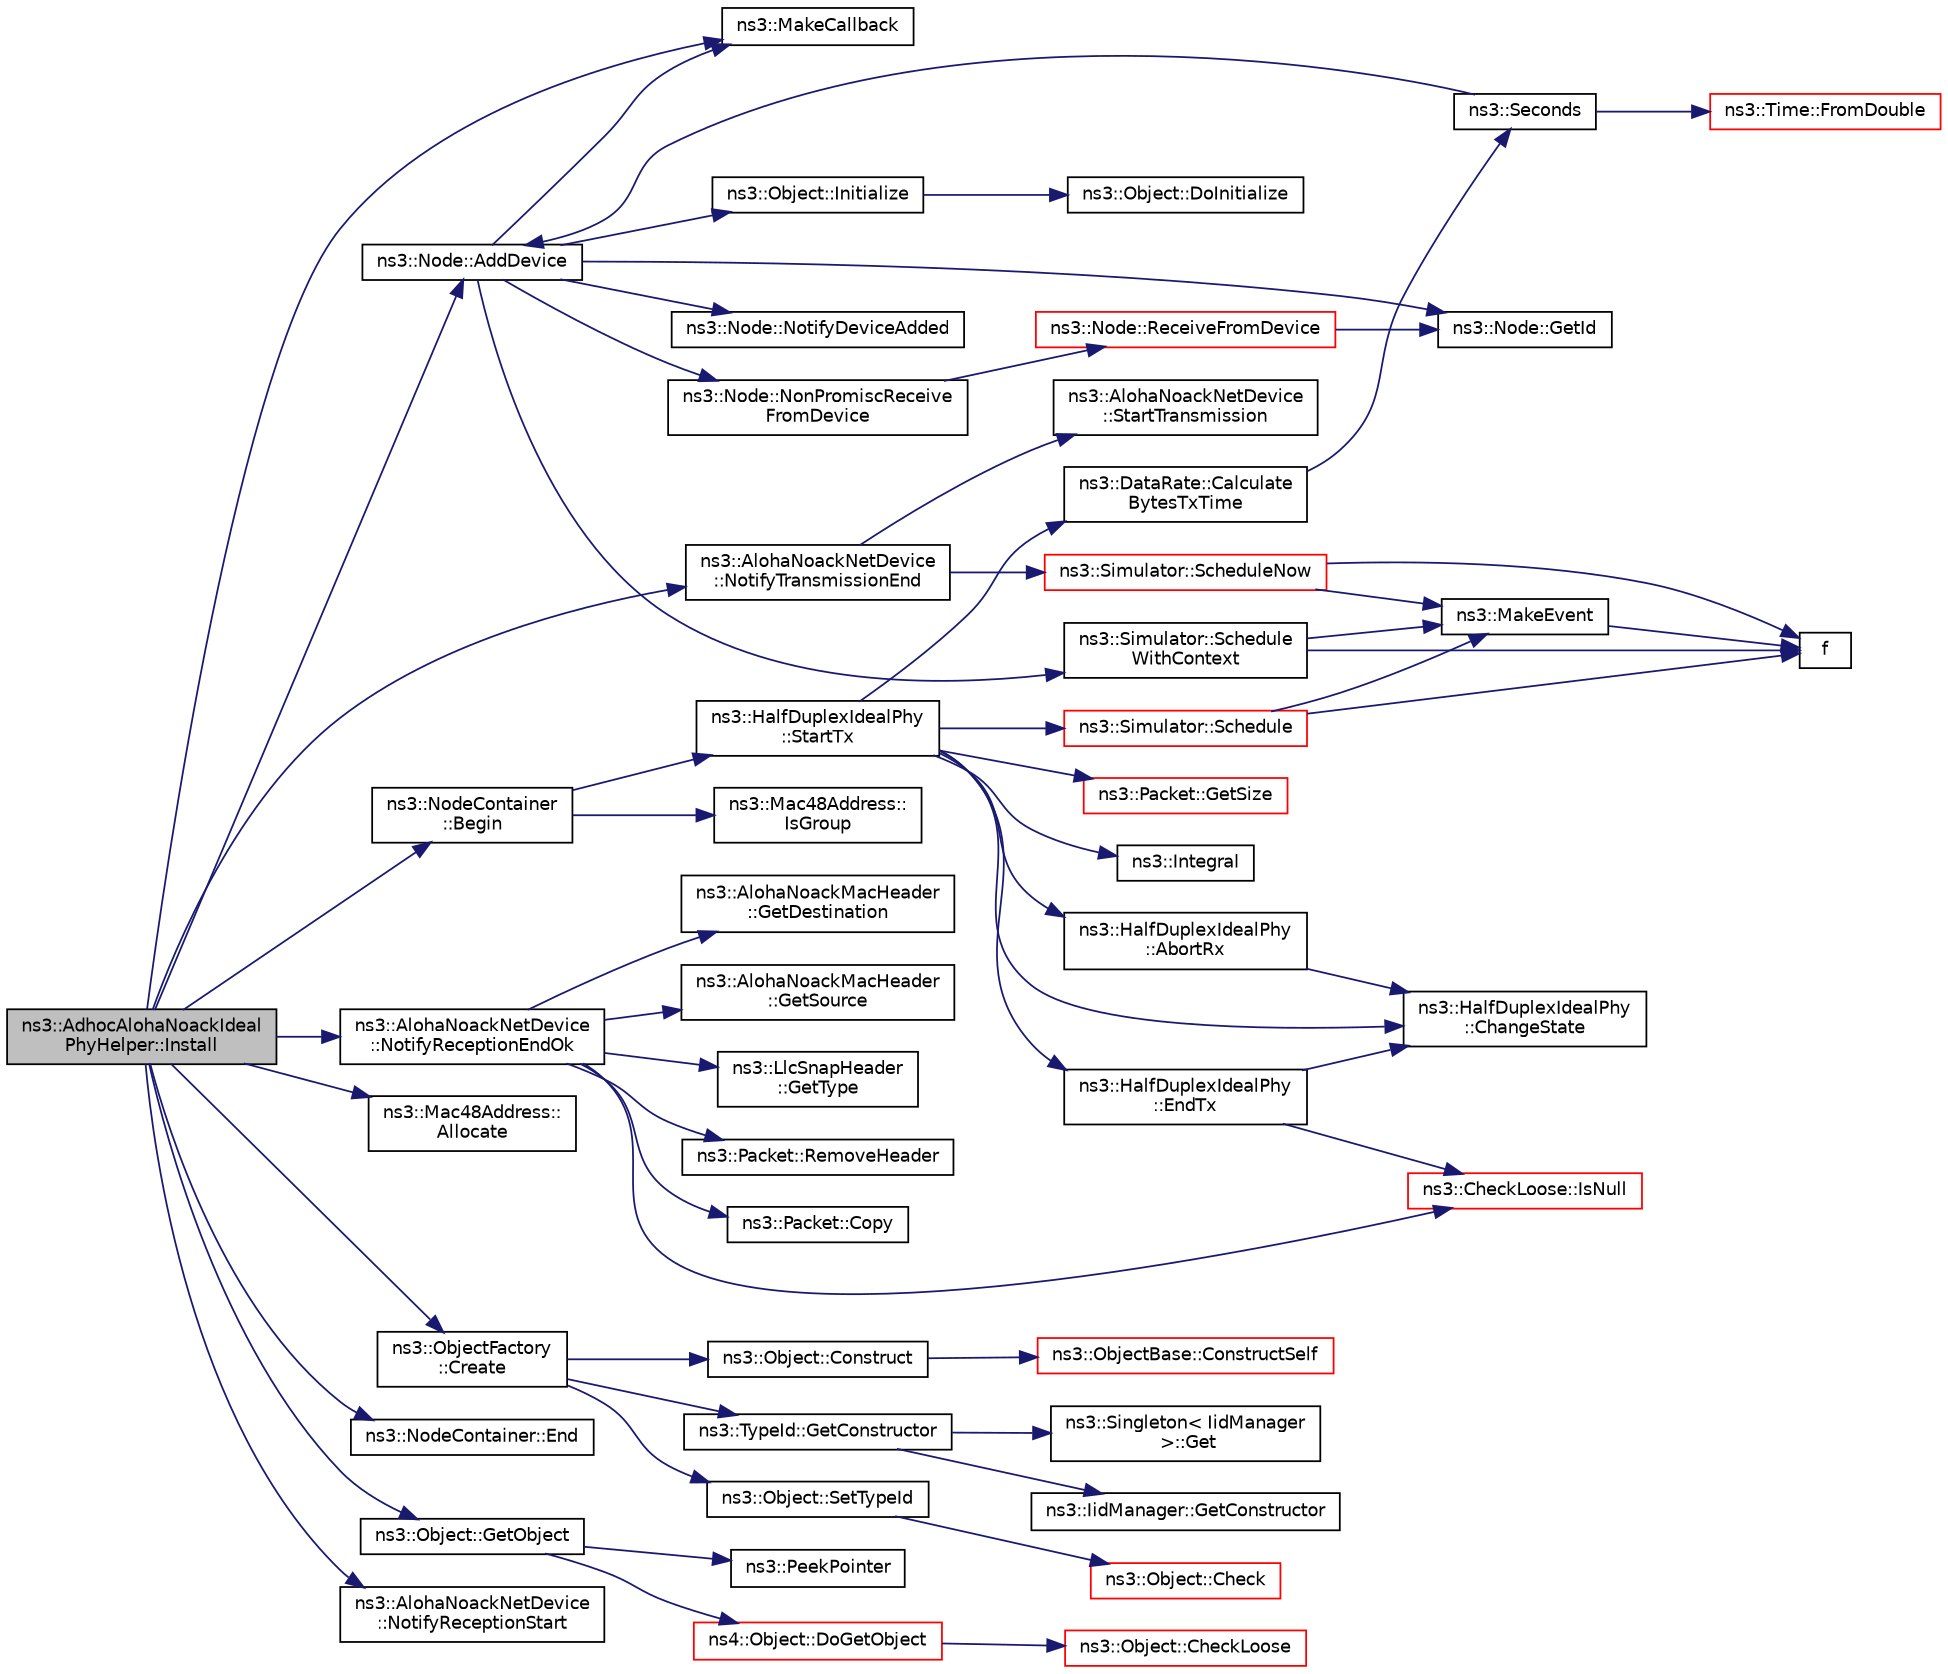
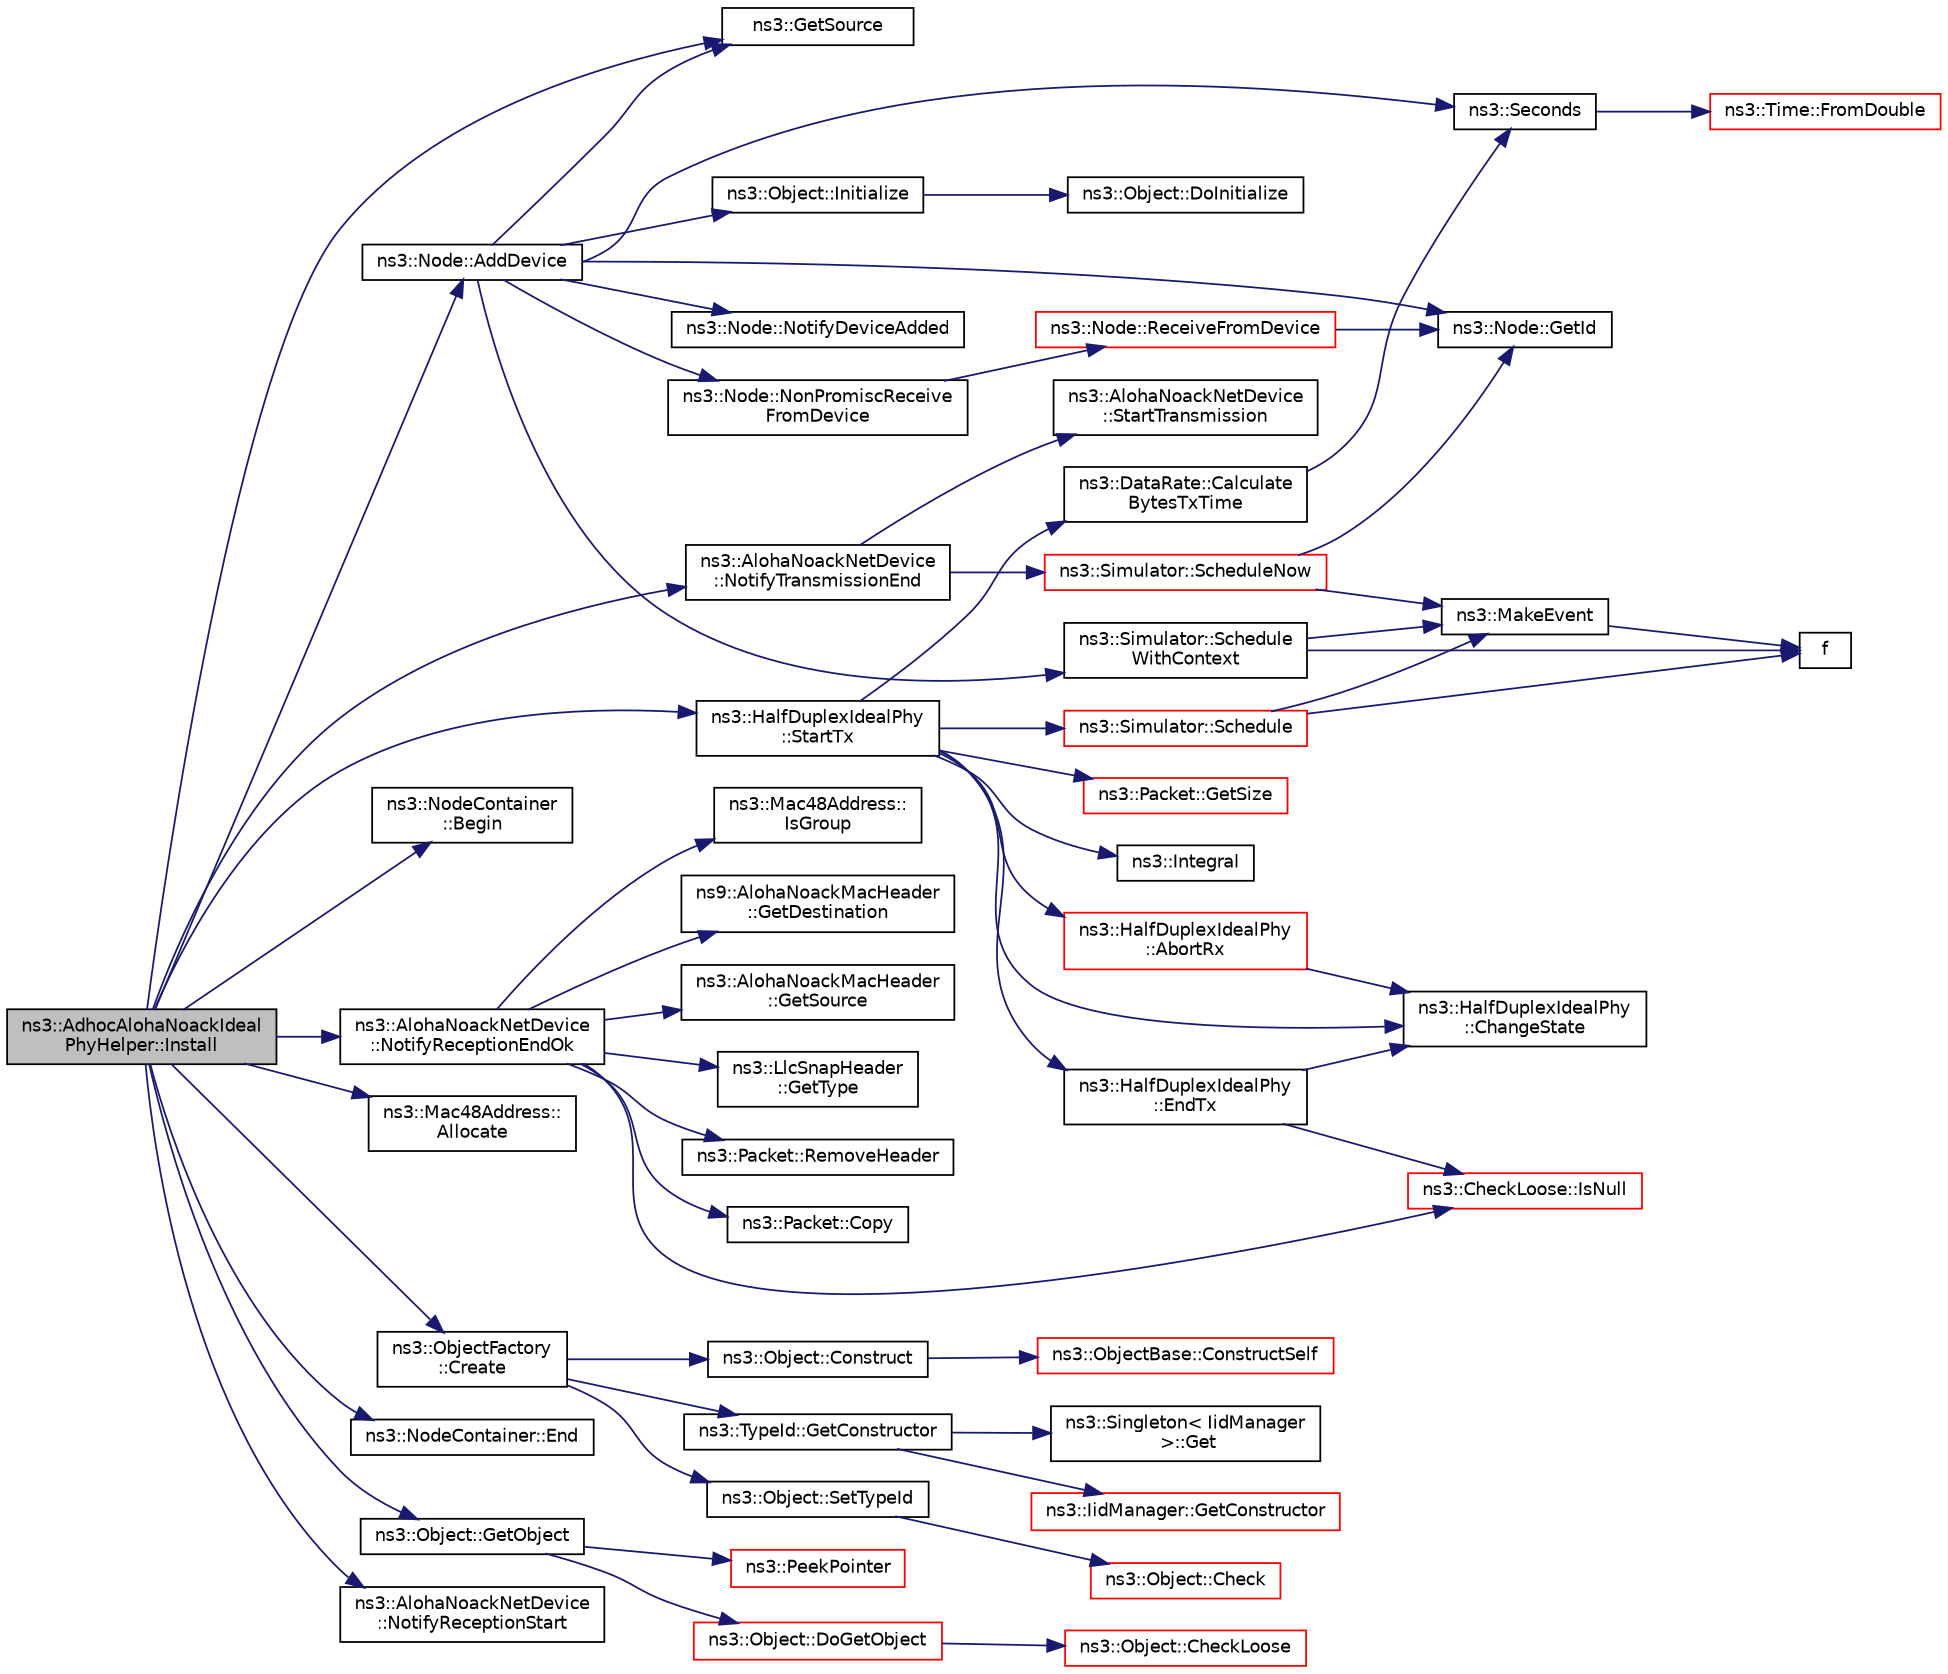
(818, 27) -> (818, 27)
(984, 63) -> (984, 93)
(1559, 570) -> (1416, 475)
(633, 775) -> (358, 762)
(634, 815) -> (588, 917)
(818, 904) -> (818, 904)
(1186, 941) -> (1186, 941)
(1186, 1512) -> (1186, 1512)
(818, 1568) -> (818, 1568)
(818, 1641) -> (818, 1641)
